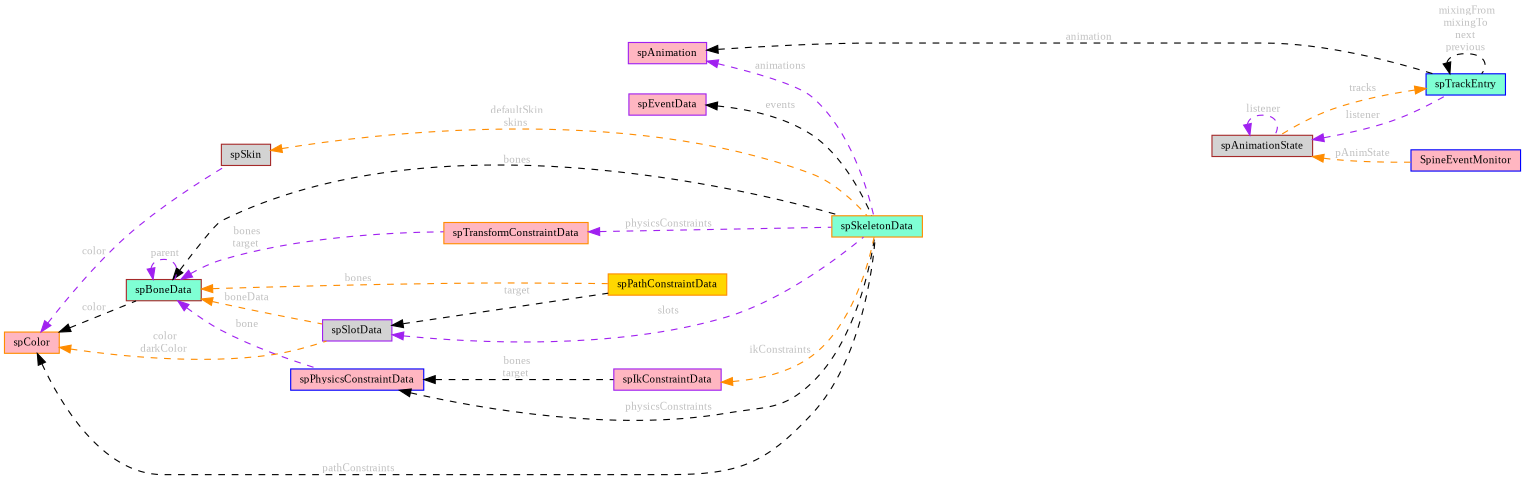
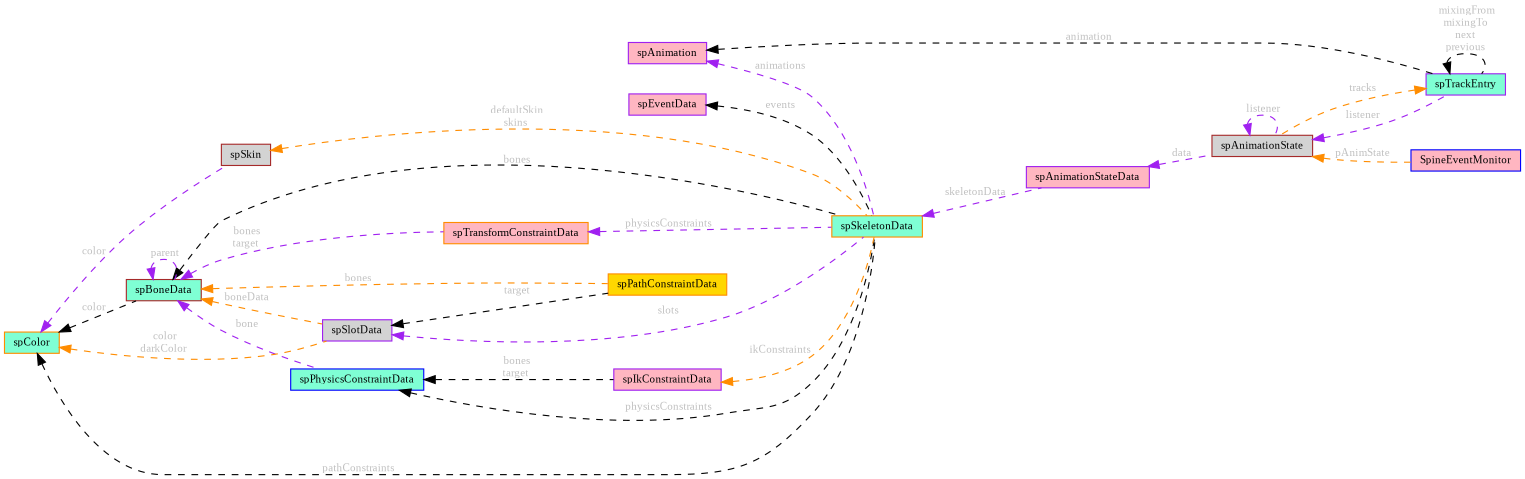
(1466, 84) -> (1466, 84)
none -> (1088, 177)
(32, 343) -> (32, 343)
(357, 380) -> (357, 380)
